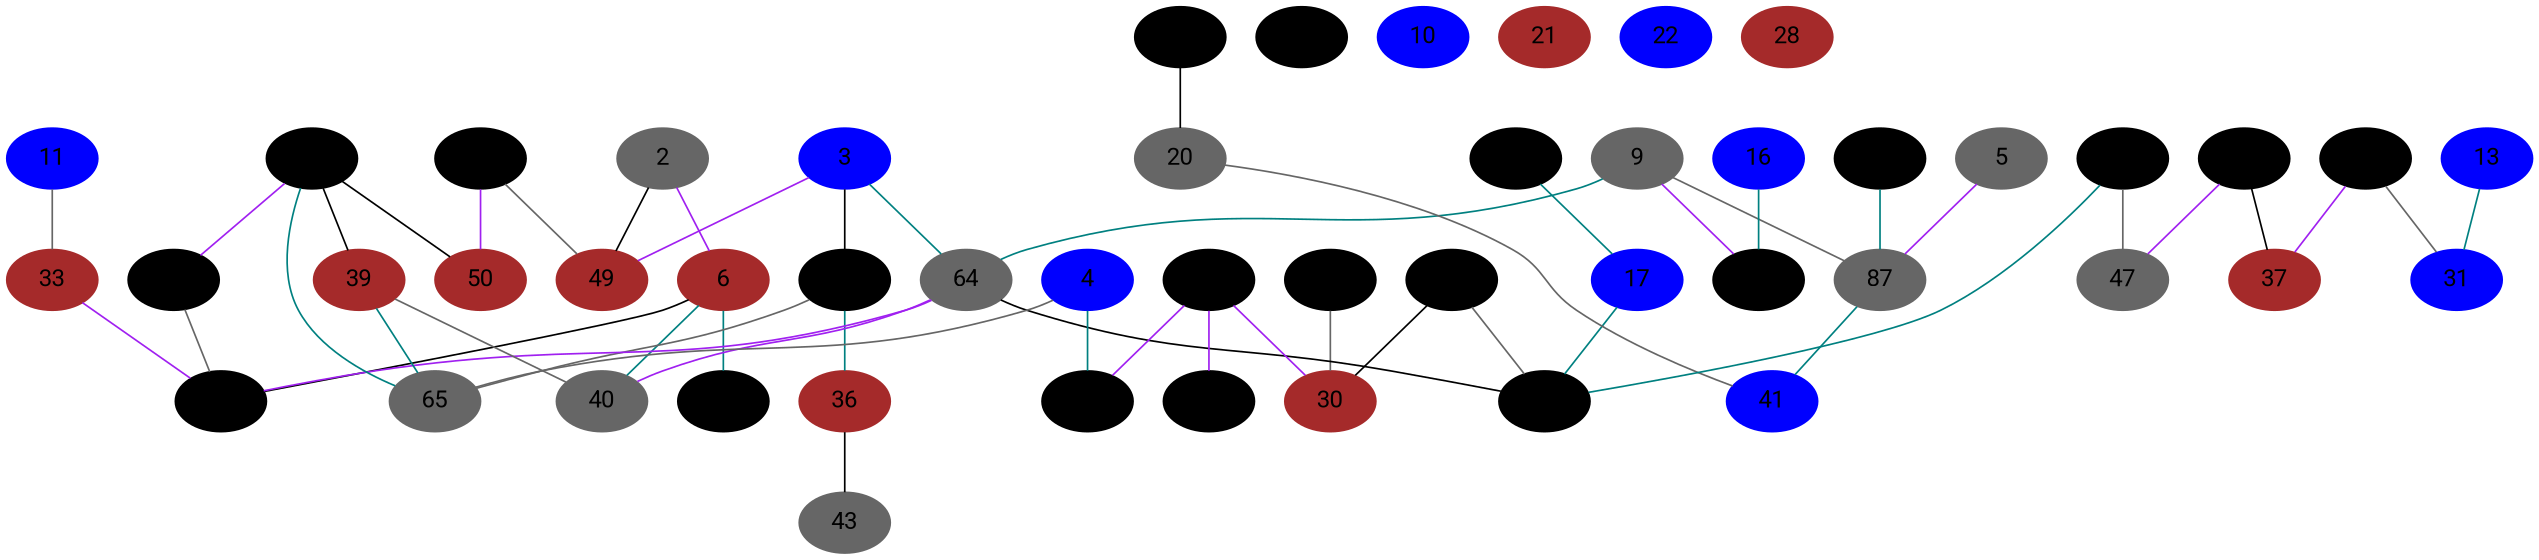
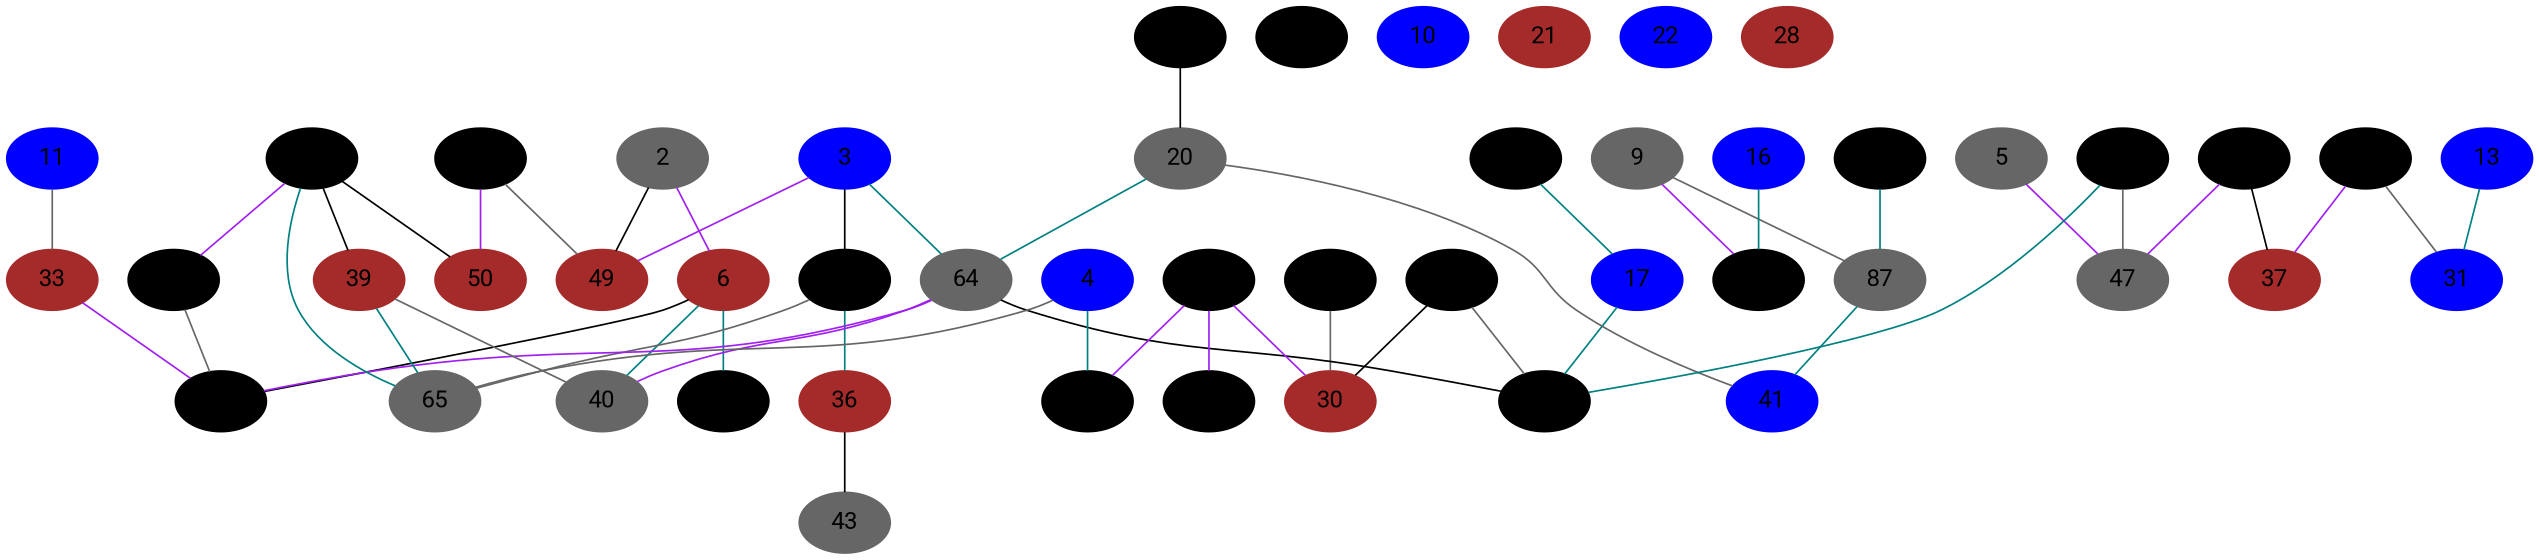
(1302, 219) -> (1073, 219)
(1941, 219) -> (2057, 214)
